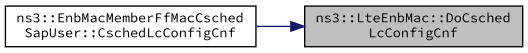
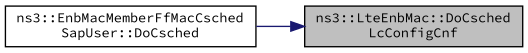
(131, 26) -> (131, 26)
